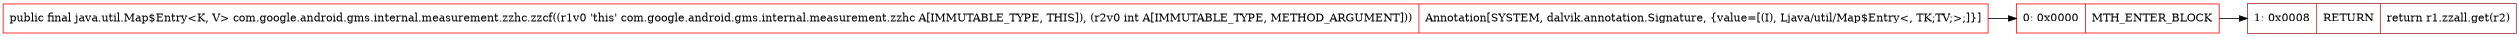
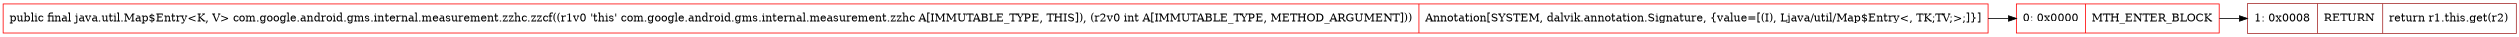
(2448, 18) -> (2449, 18)
